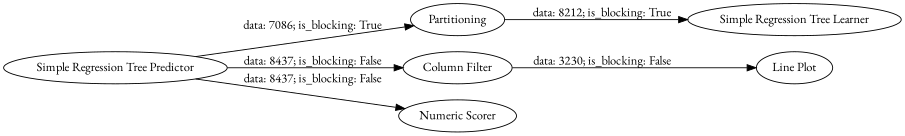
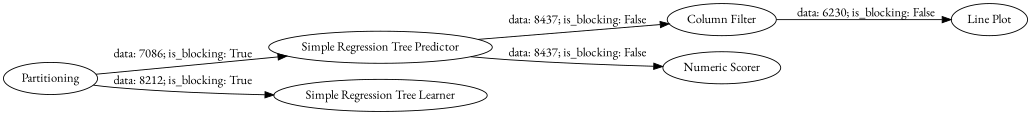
(300, 42) -> (187, 66)
(602, 61) -> (866, 13)
